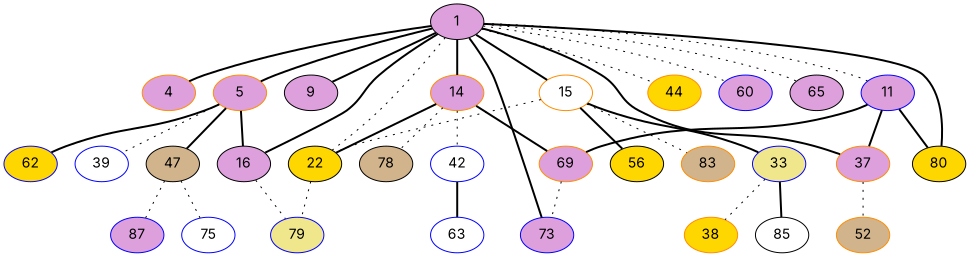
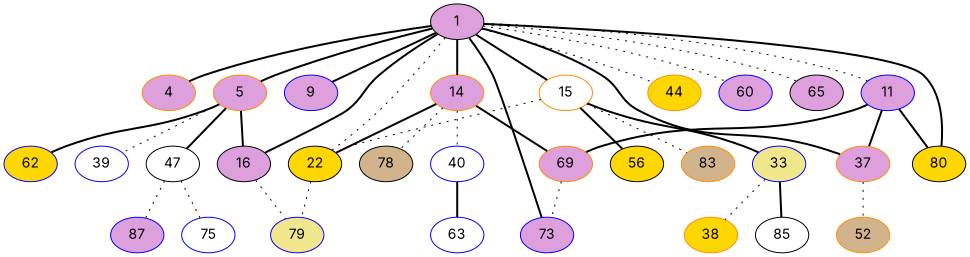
(311, 93) -> (311, 93)
(173, 164) -> (173, 164)
(457, 164) -> (457, 164)
